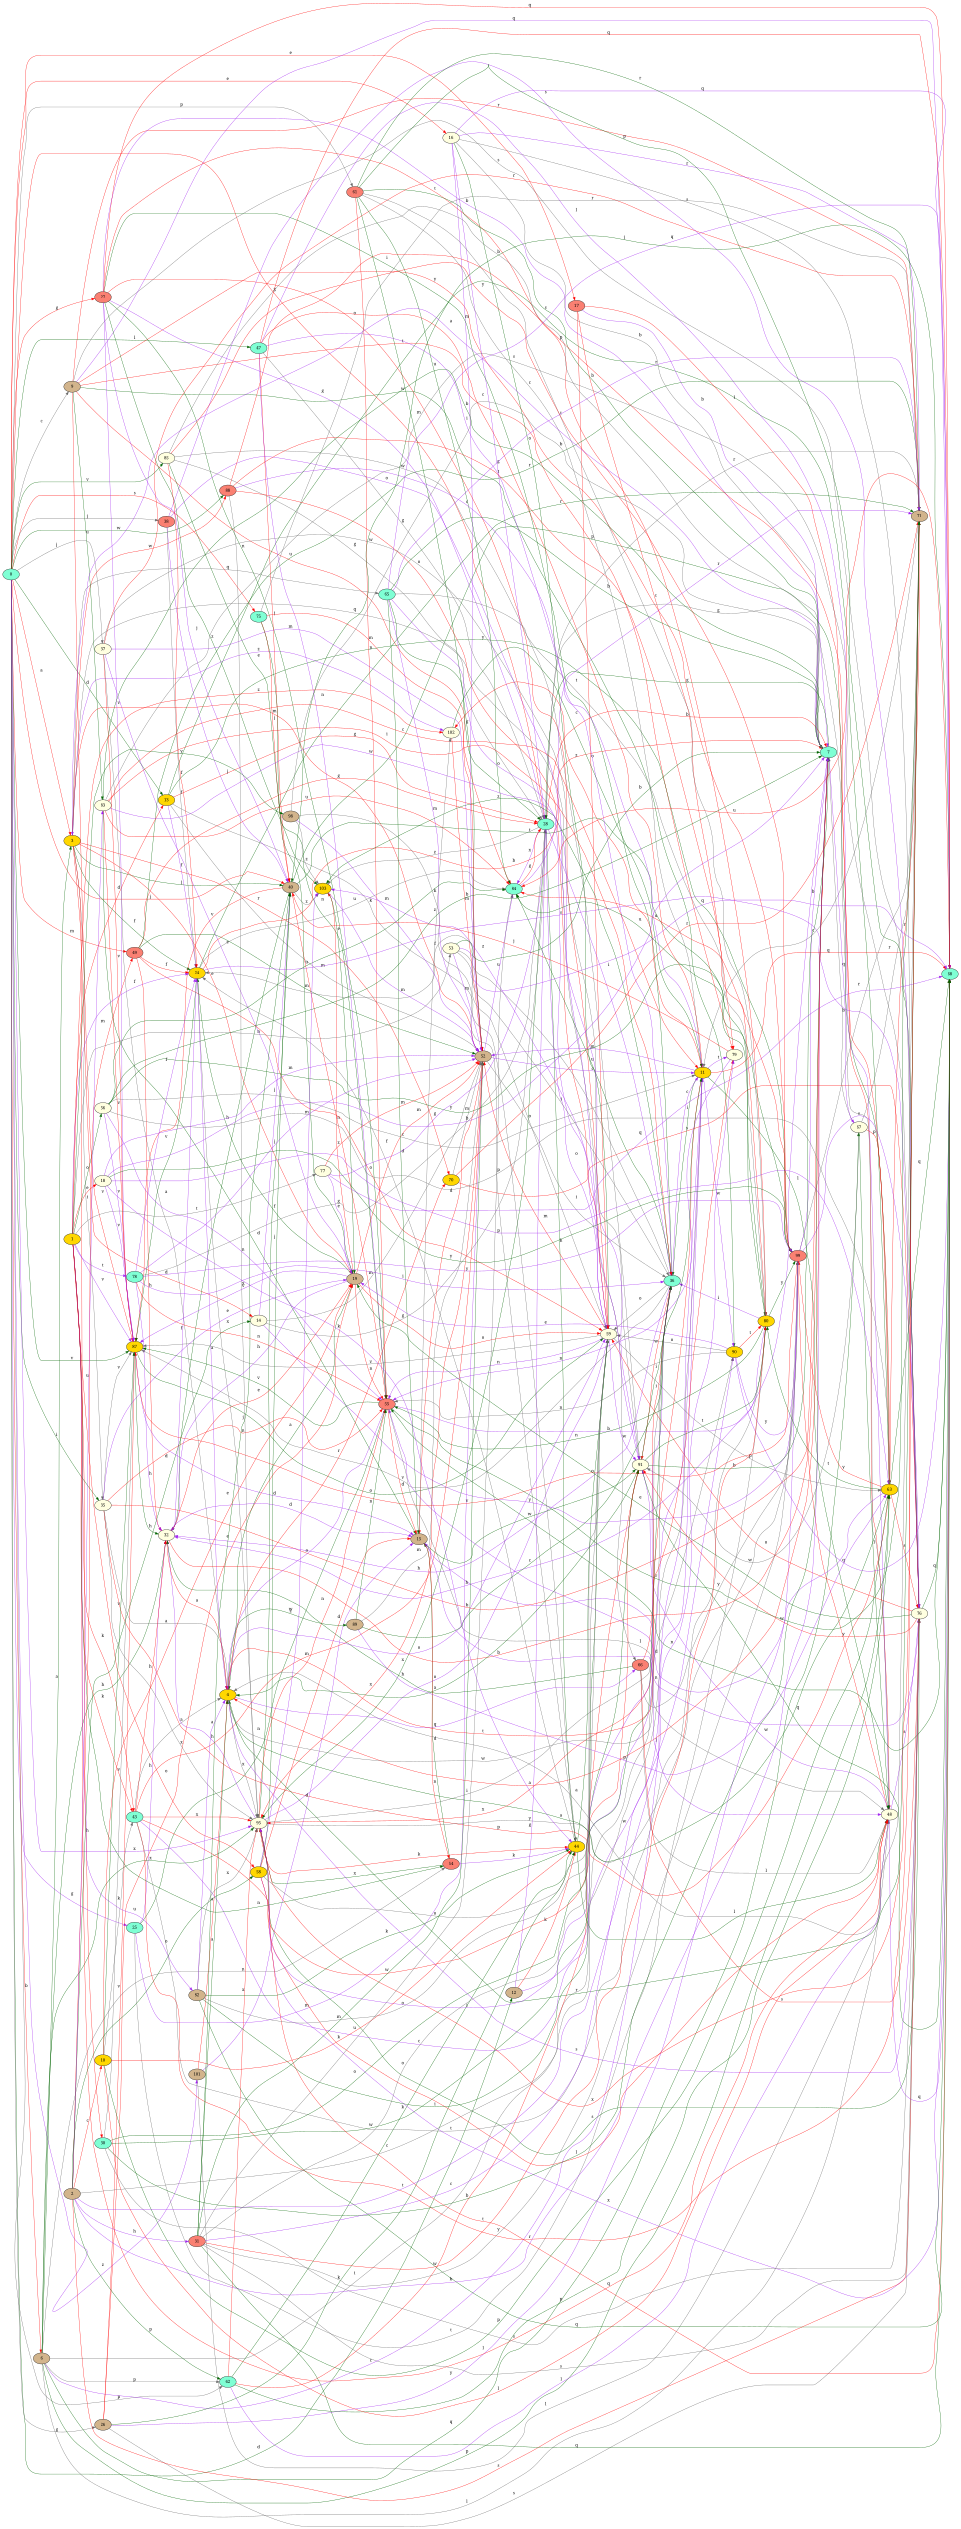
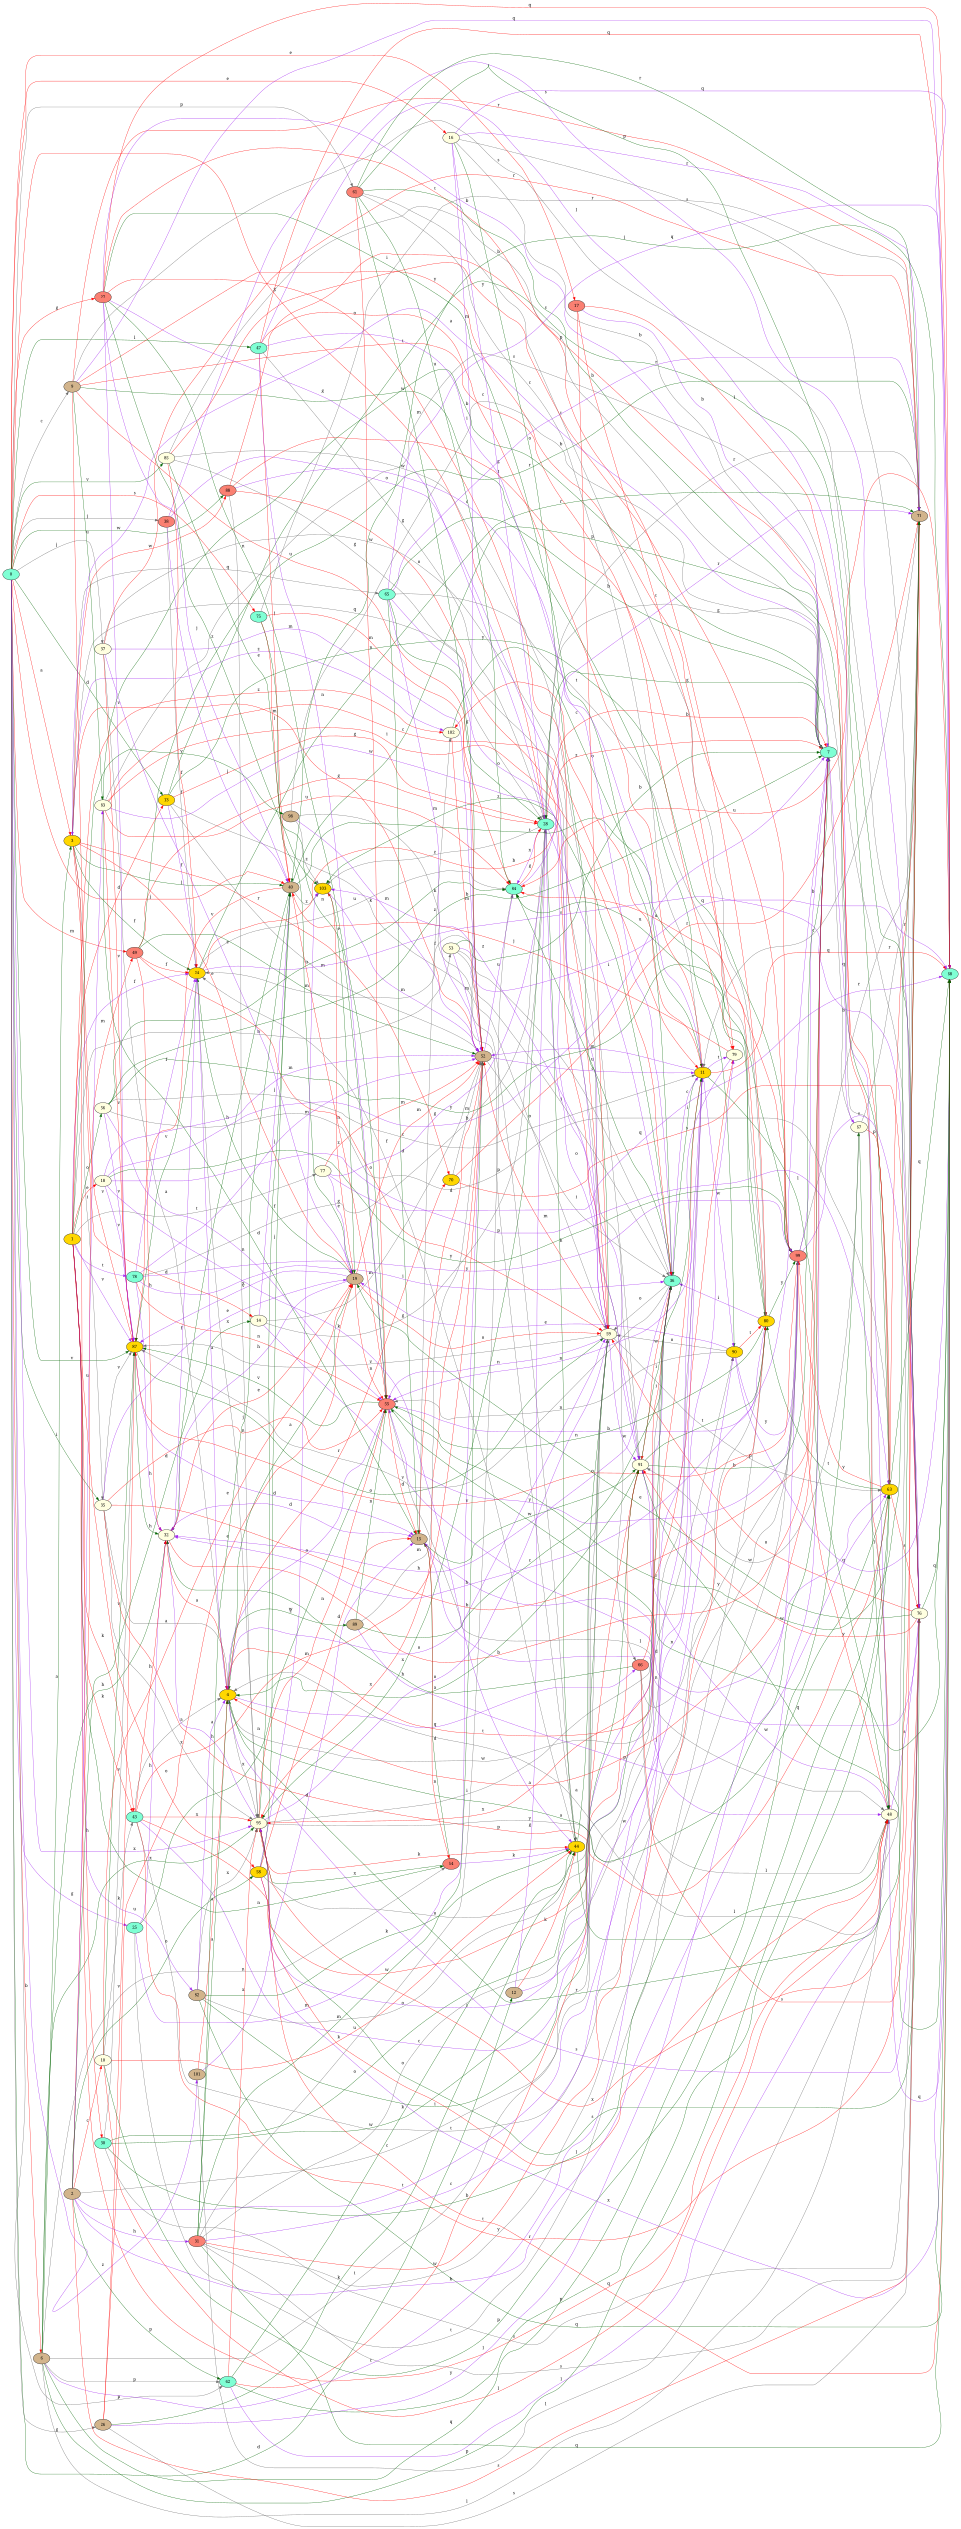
(103, 2060) -> (103, 2060)
